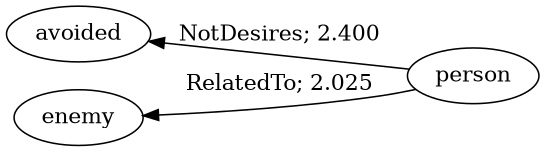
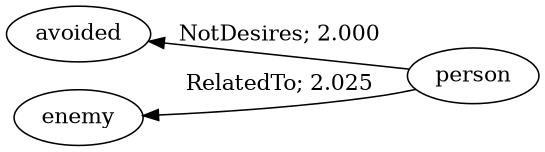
(279, 35) -> (279, 35)
